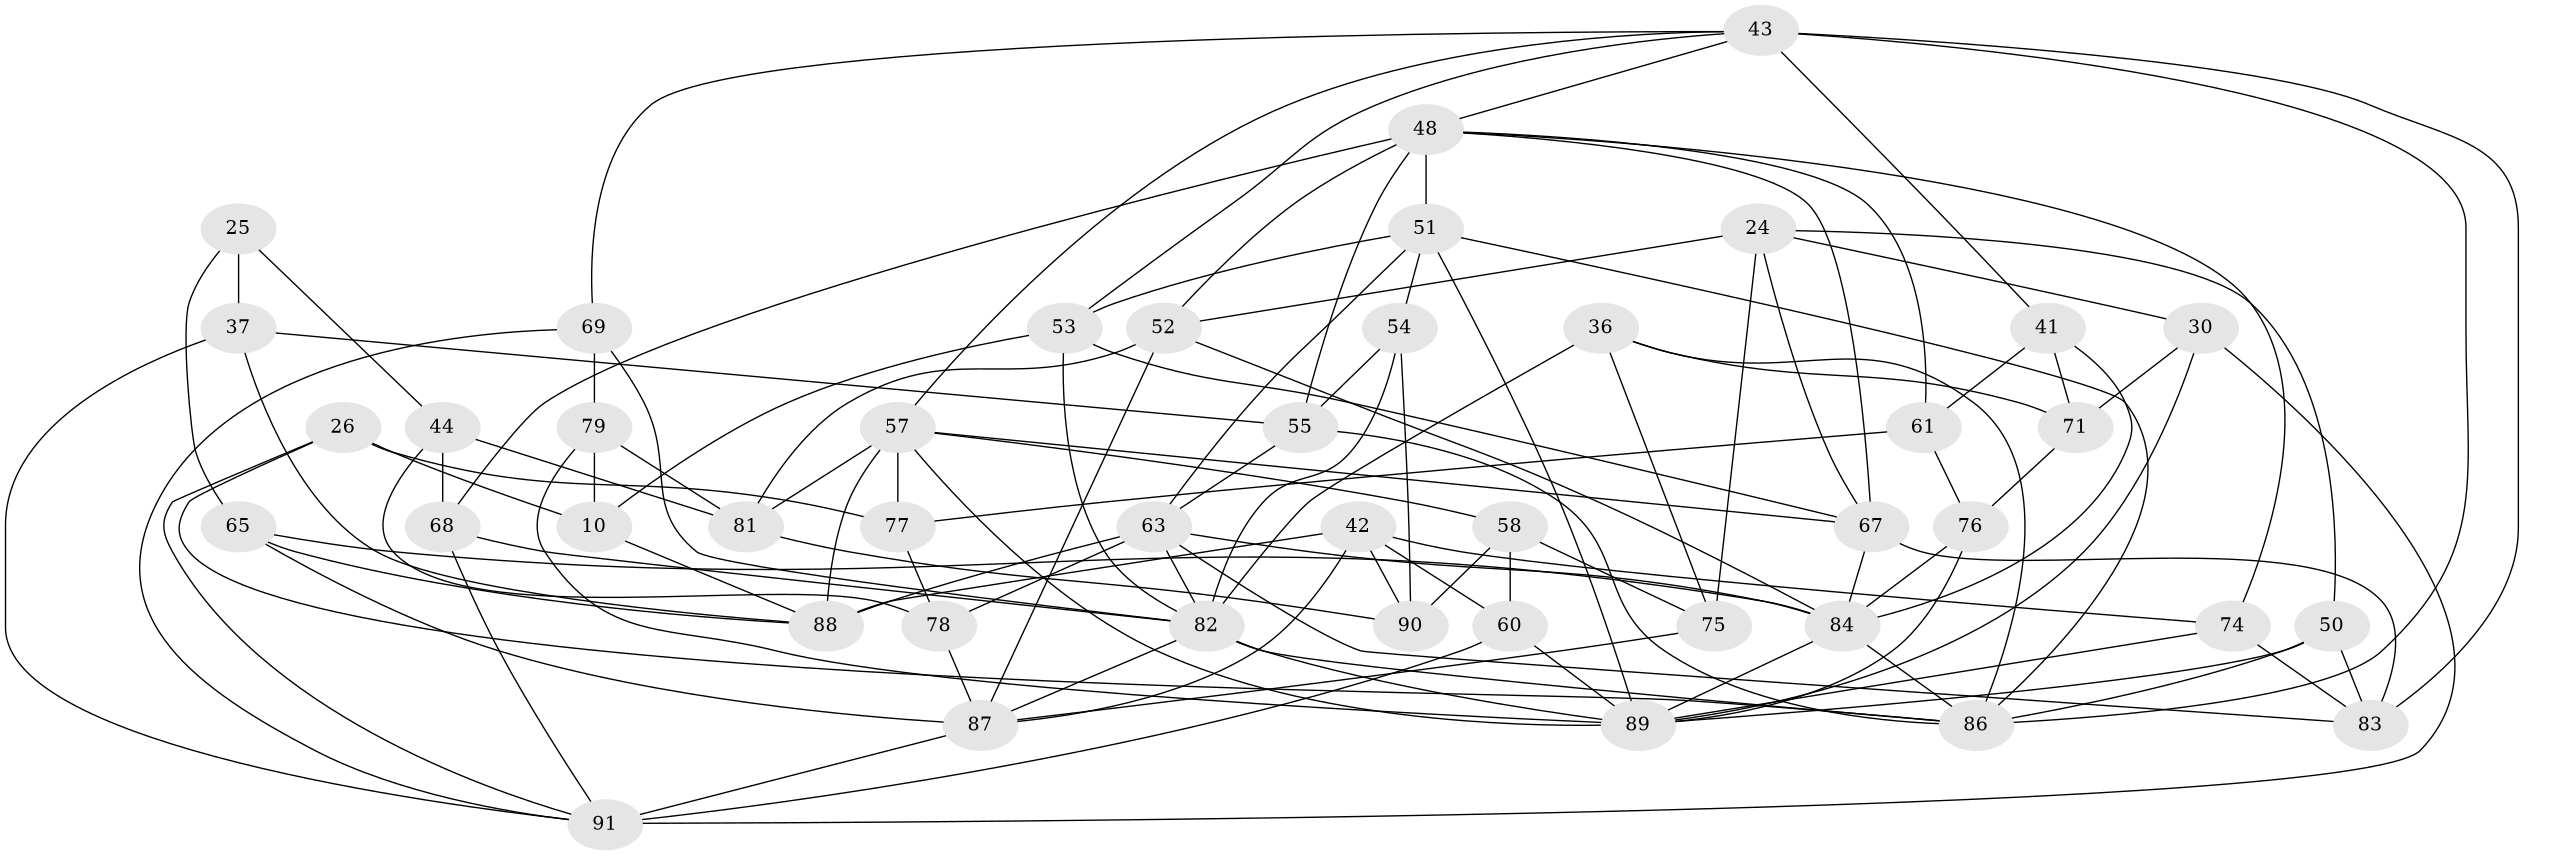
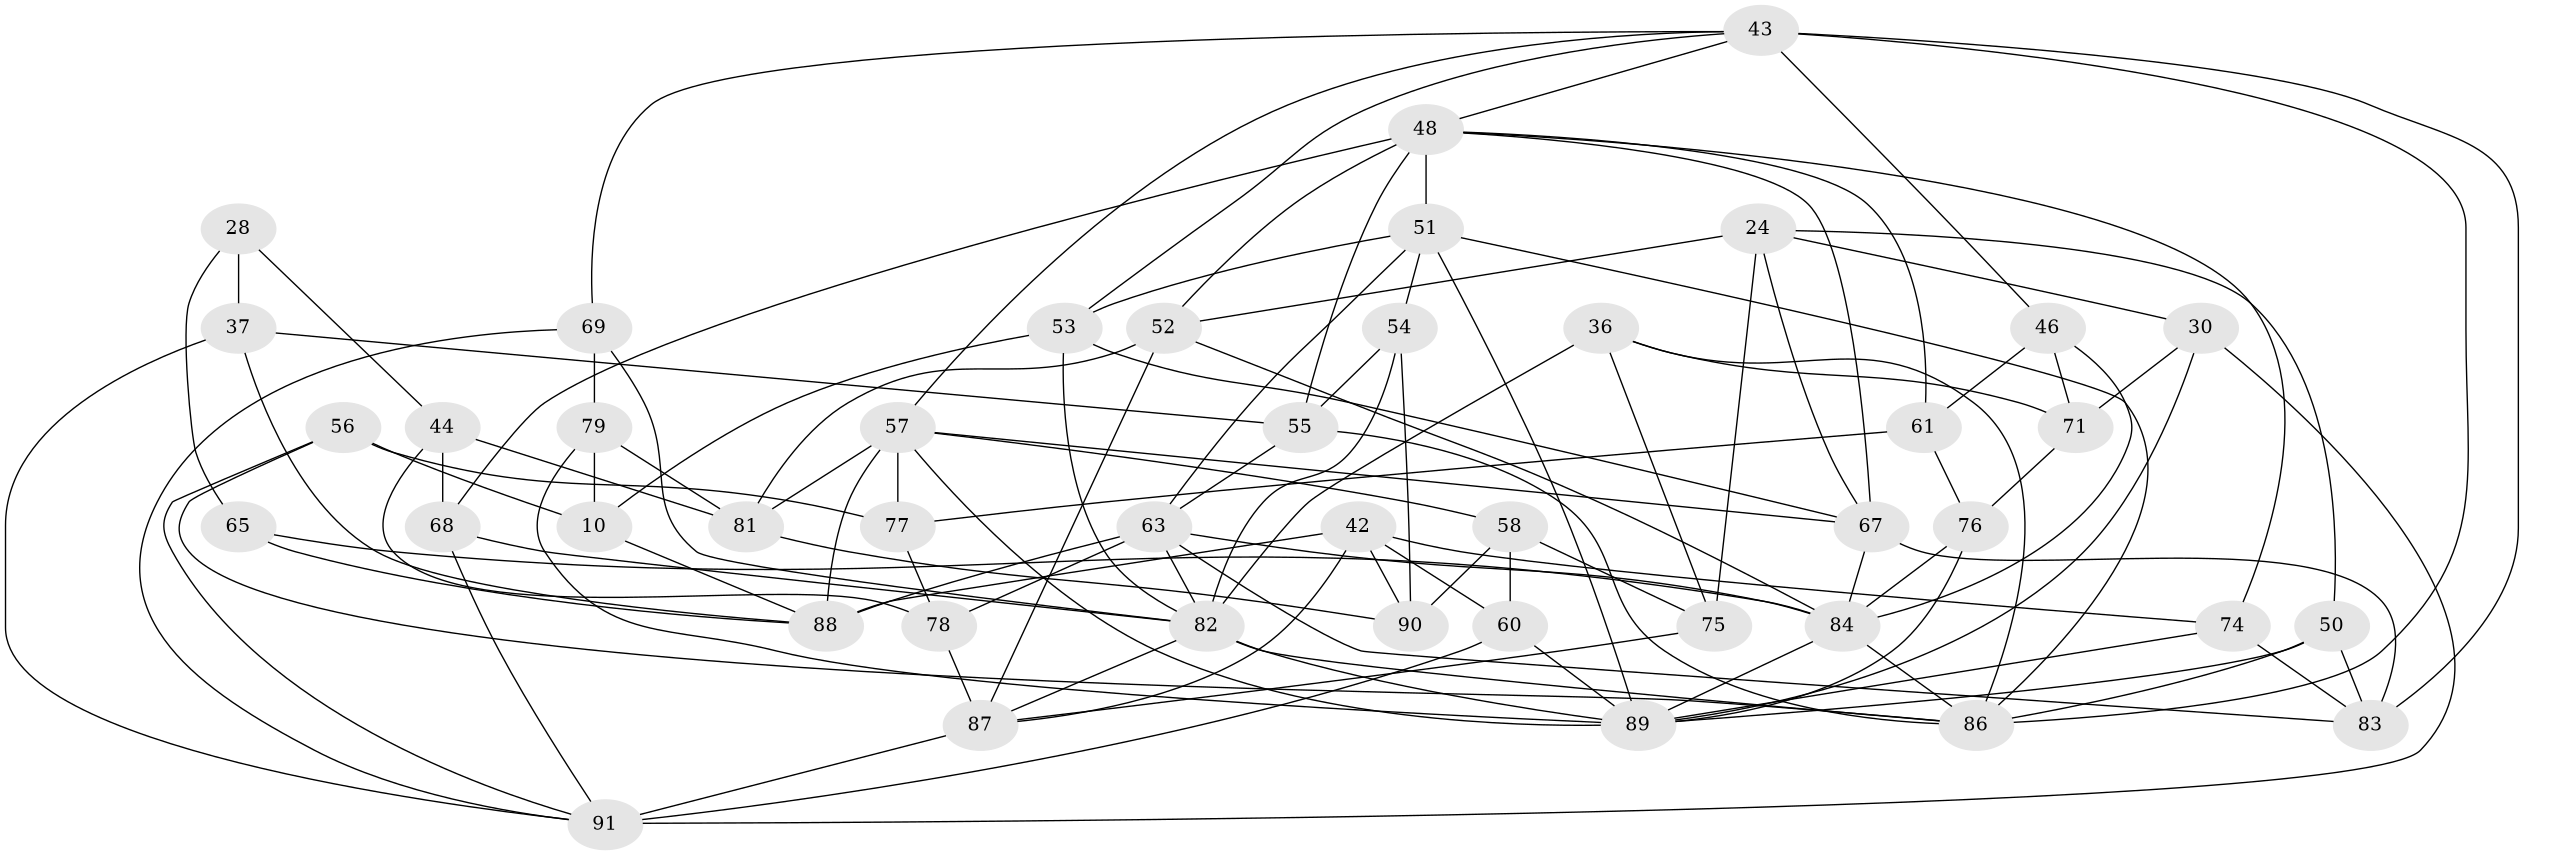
(239, 229) -> (239, 229)
(2048, 328) -> (2048, 328)
(343, 428) -> (343, 428)
(593, 675) -> none
